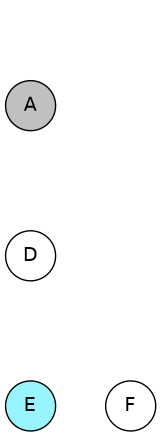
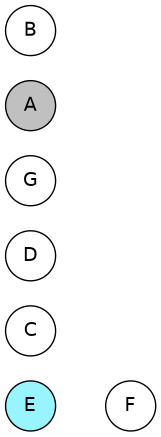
none -> (31, 31)
none -> (31, 181)
none -> (31, 331)
